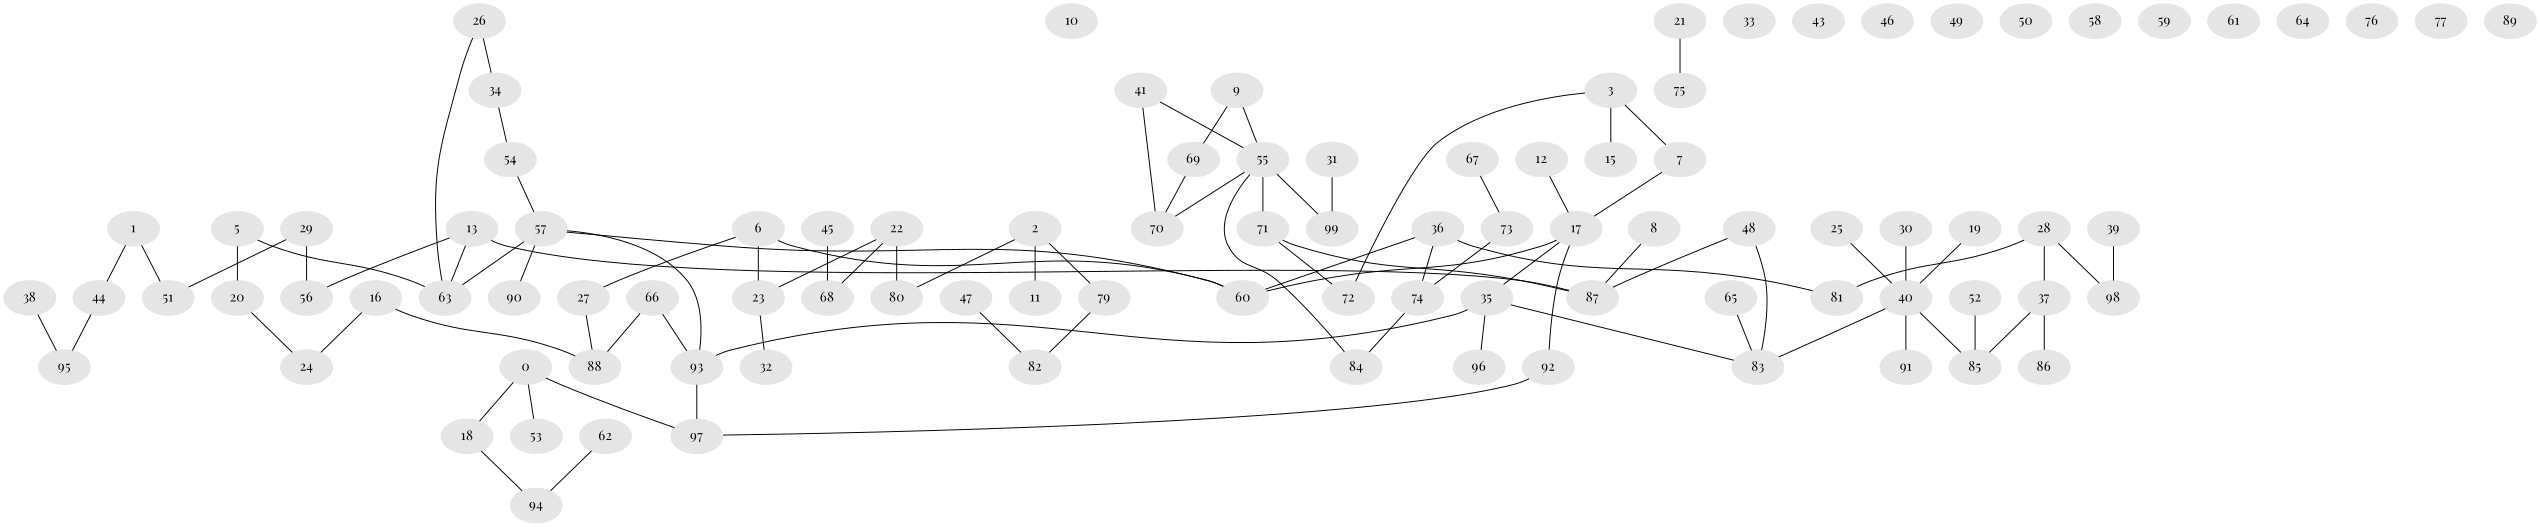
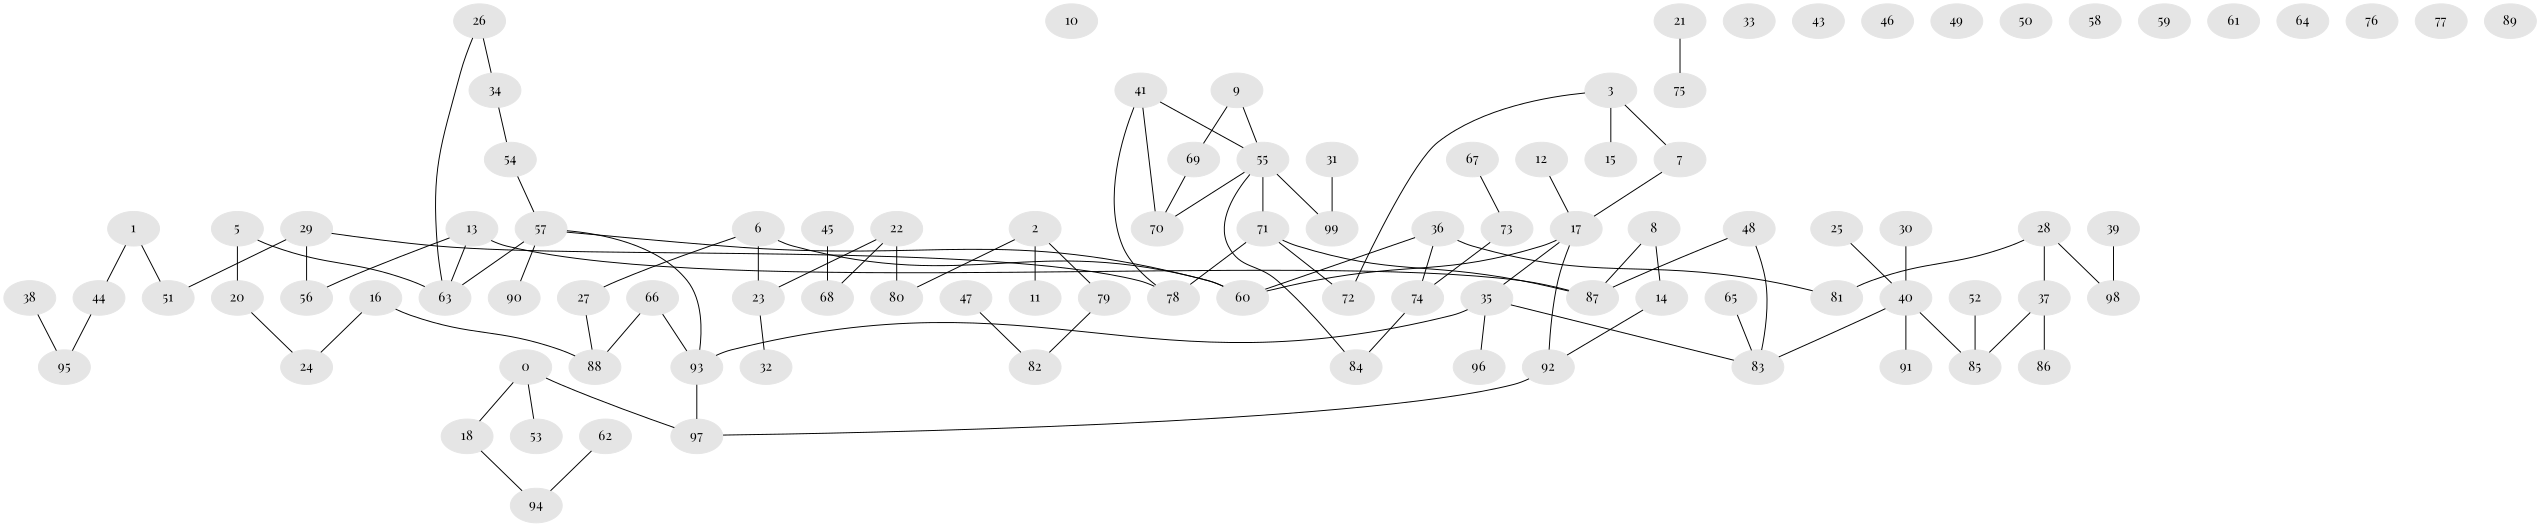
(1975, 229) -> none
none -> (1174, 298)
none -> (1662, 298)
